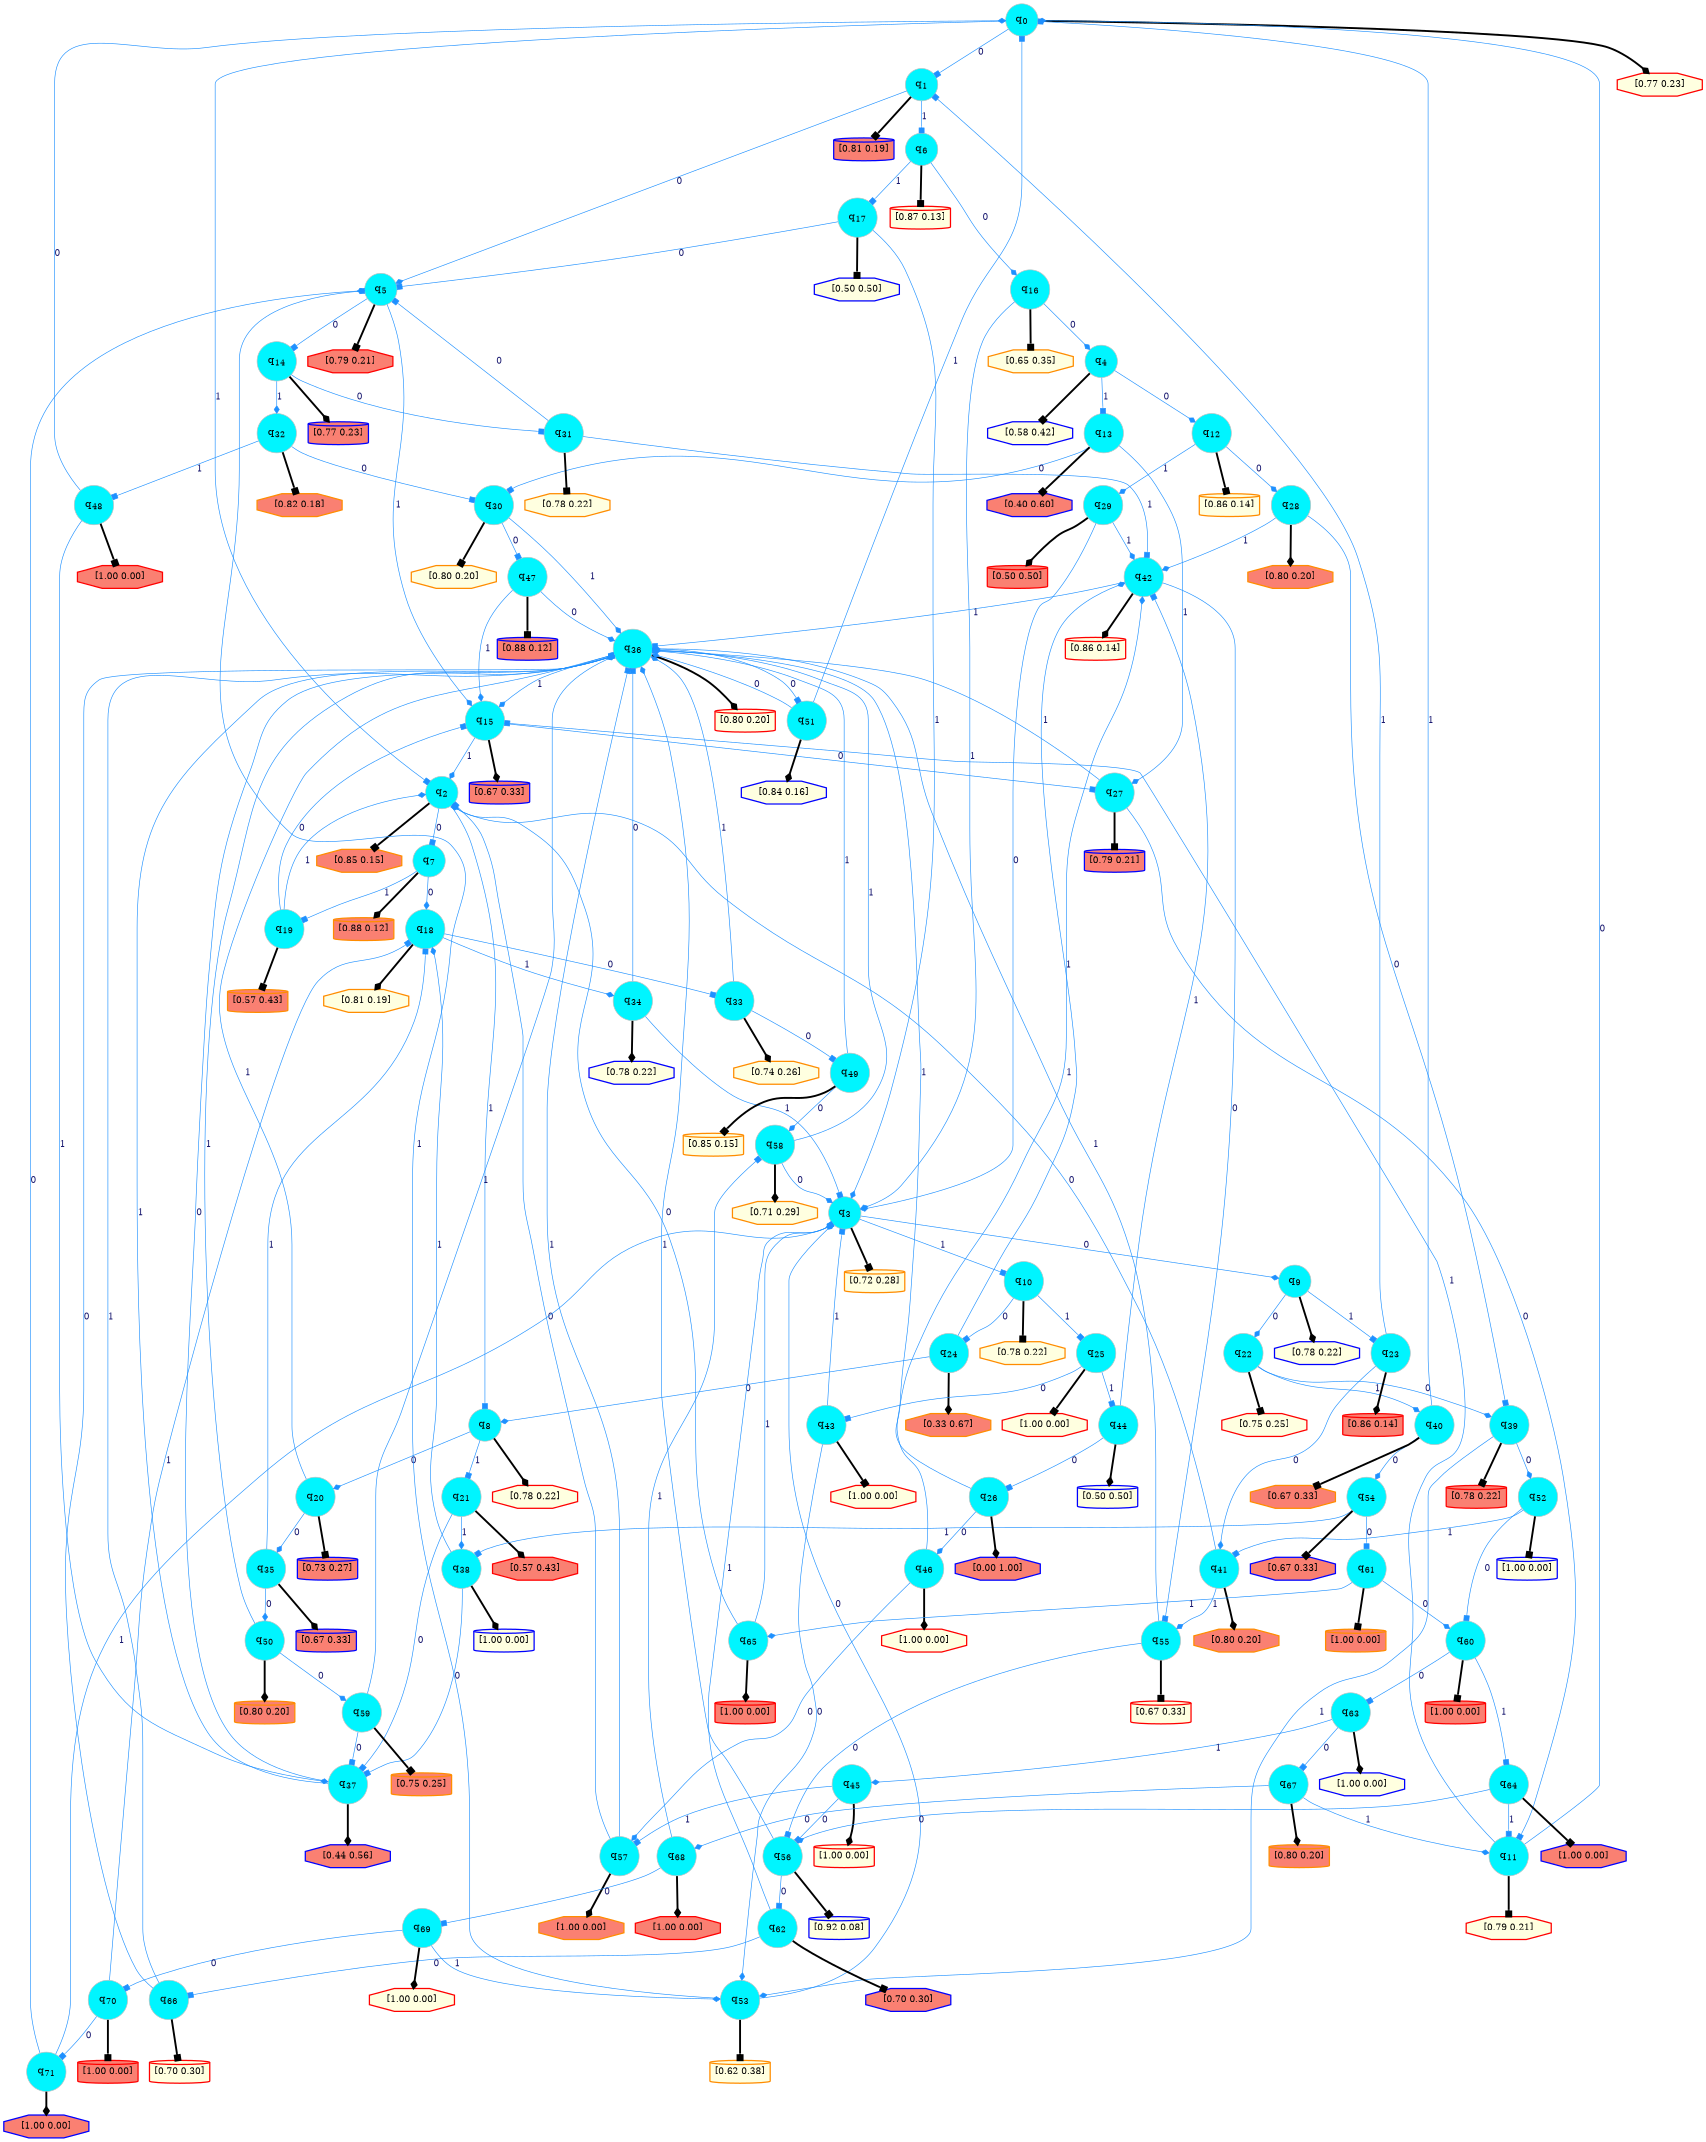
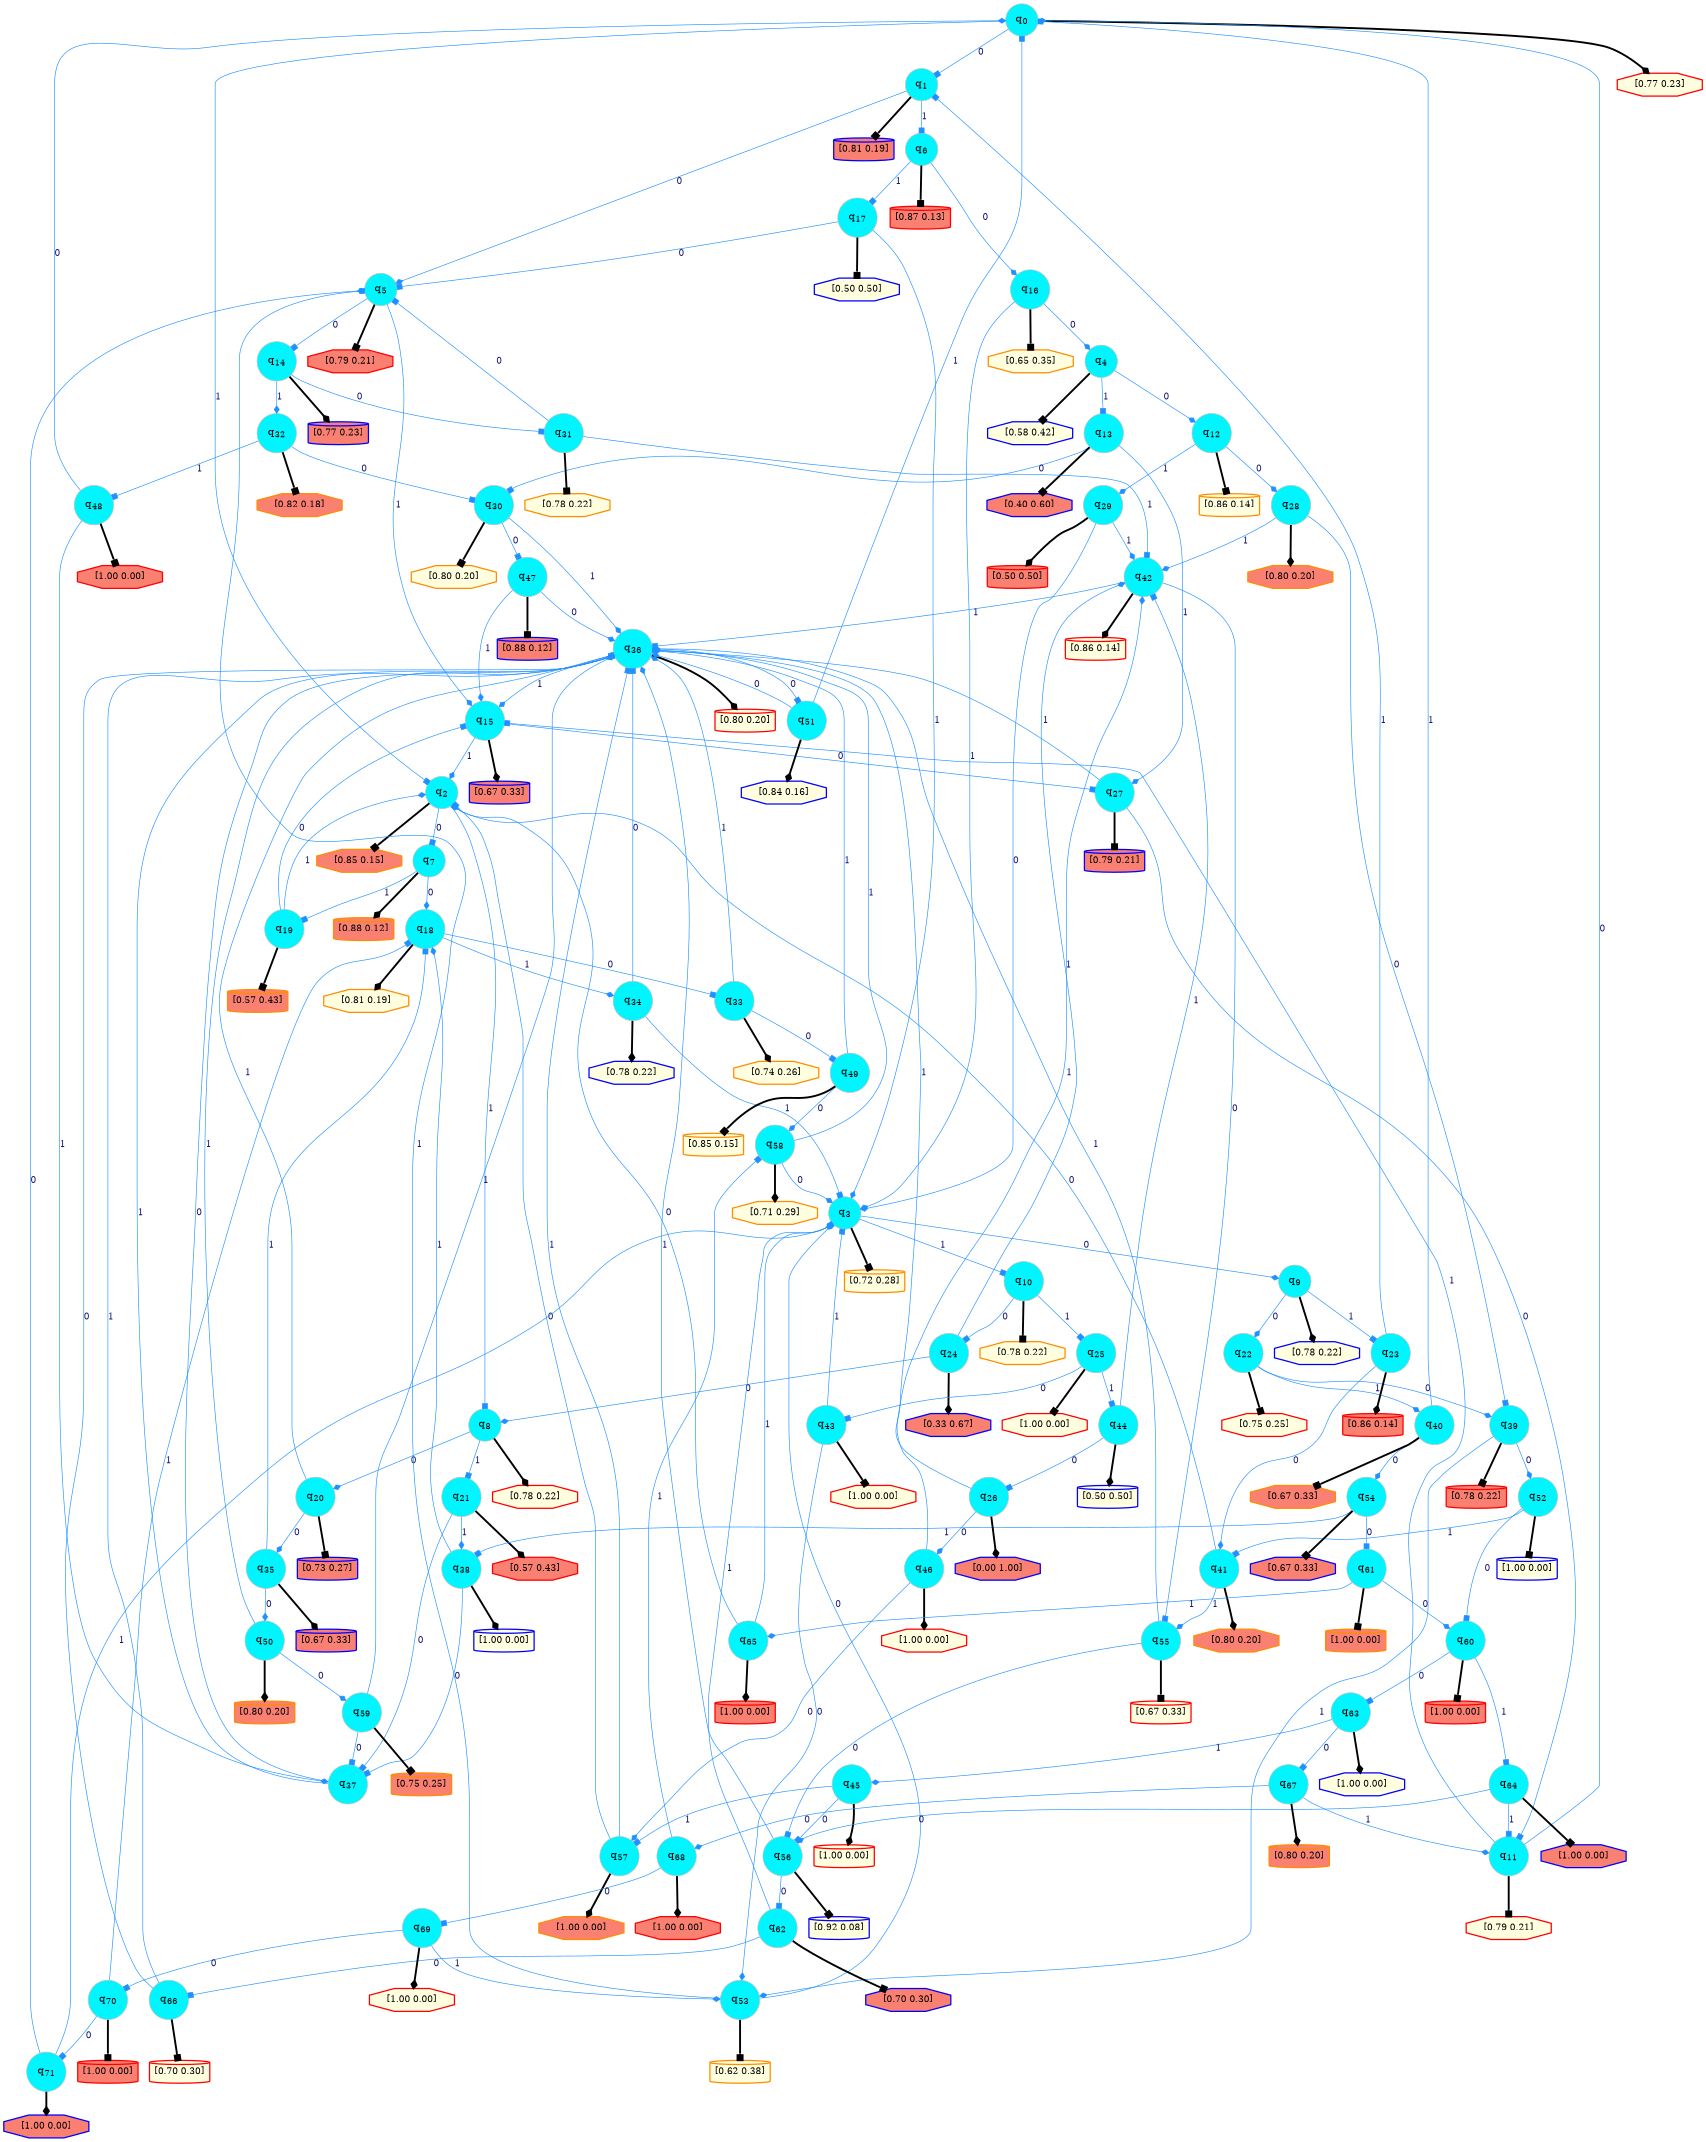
(920, 218) -> (920, 218)
(948, 1425) -> (948, 1425)
(348, 1856) -> none
